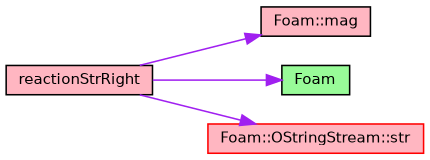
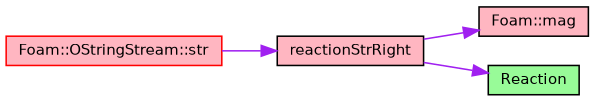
(316, 80) -> (534, 80)
(190, 108) -> (241, 51)
